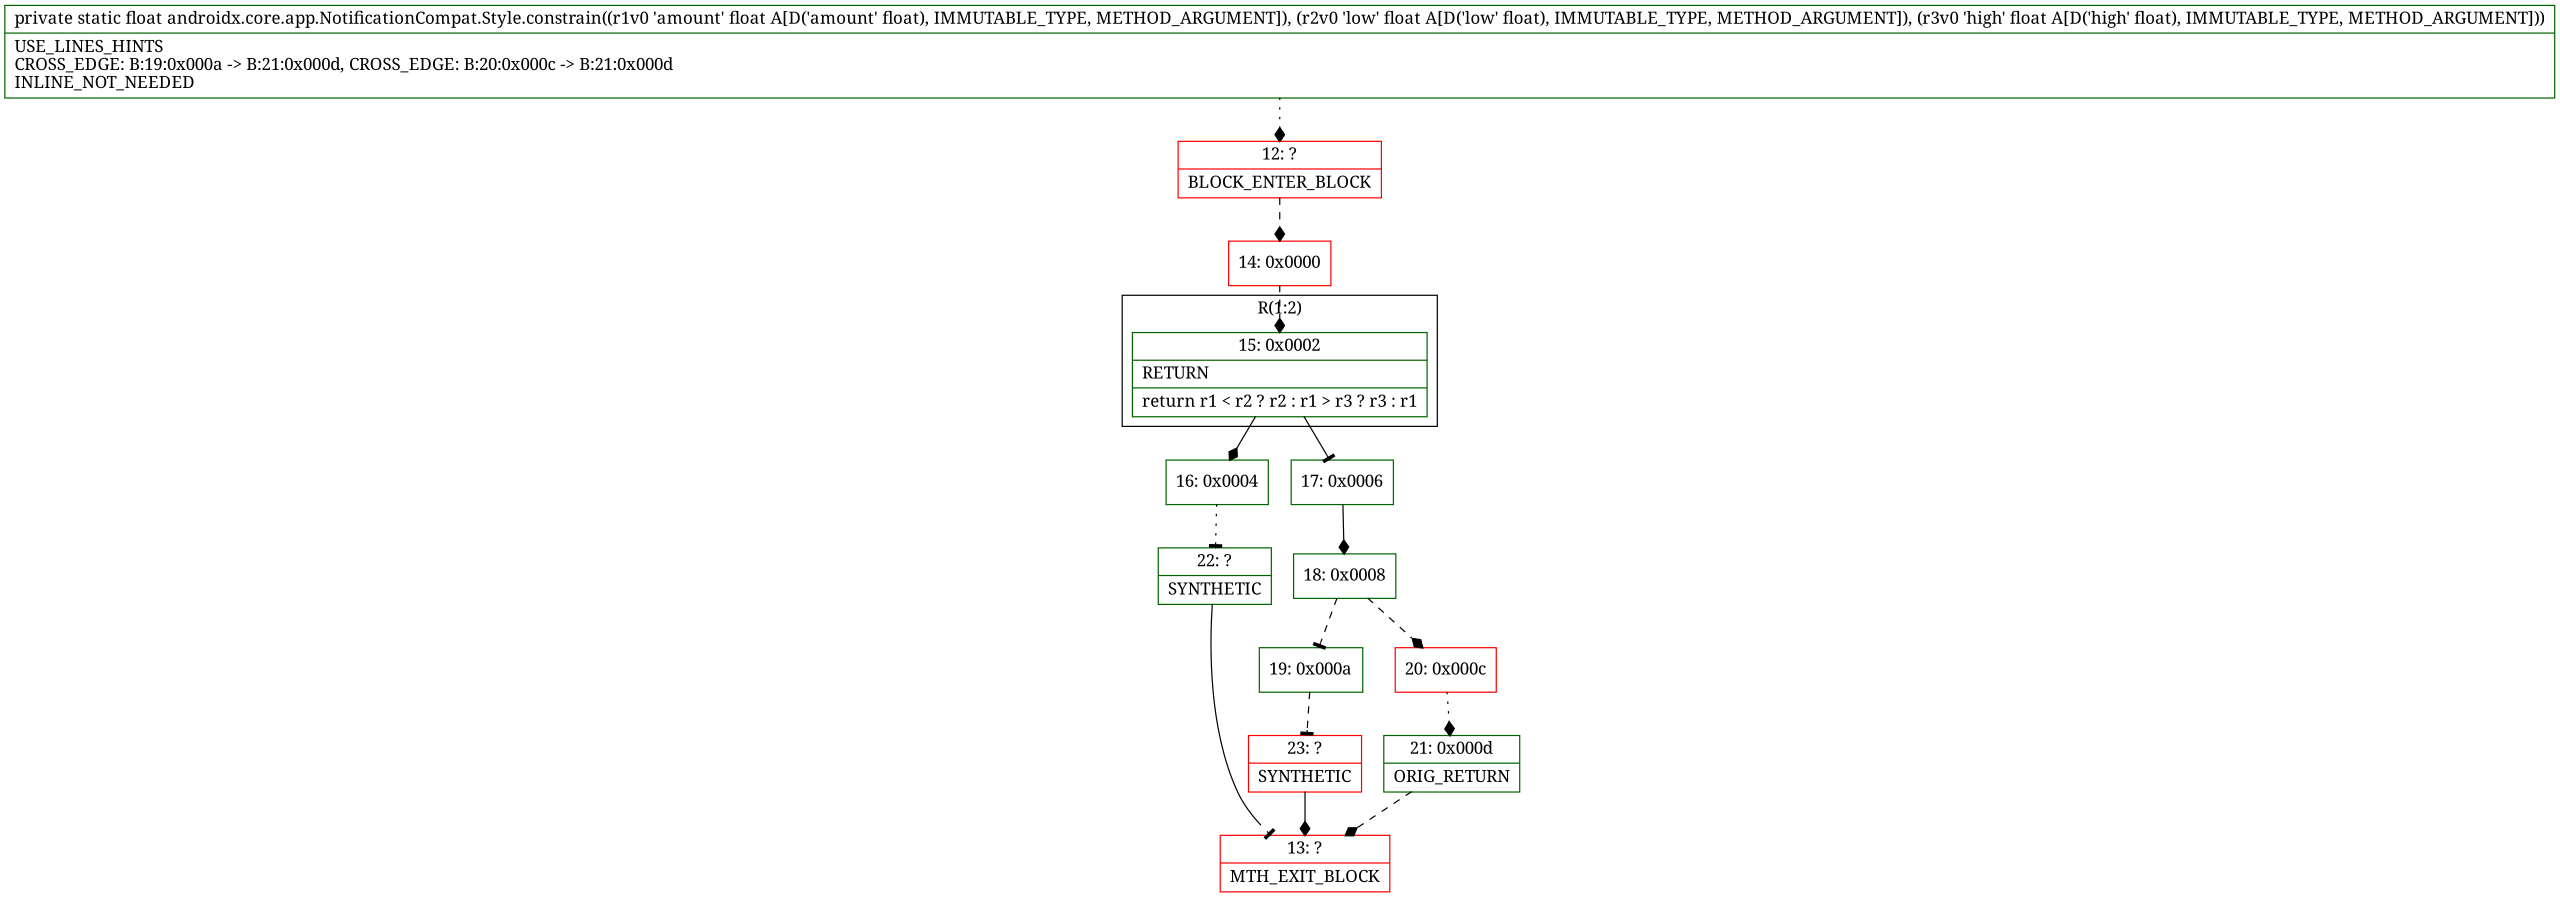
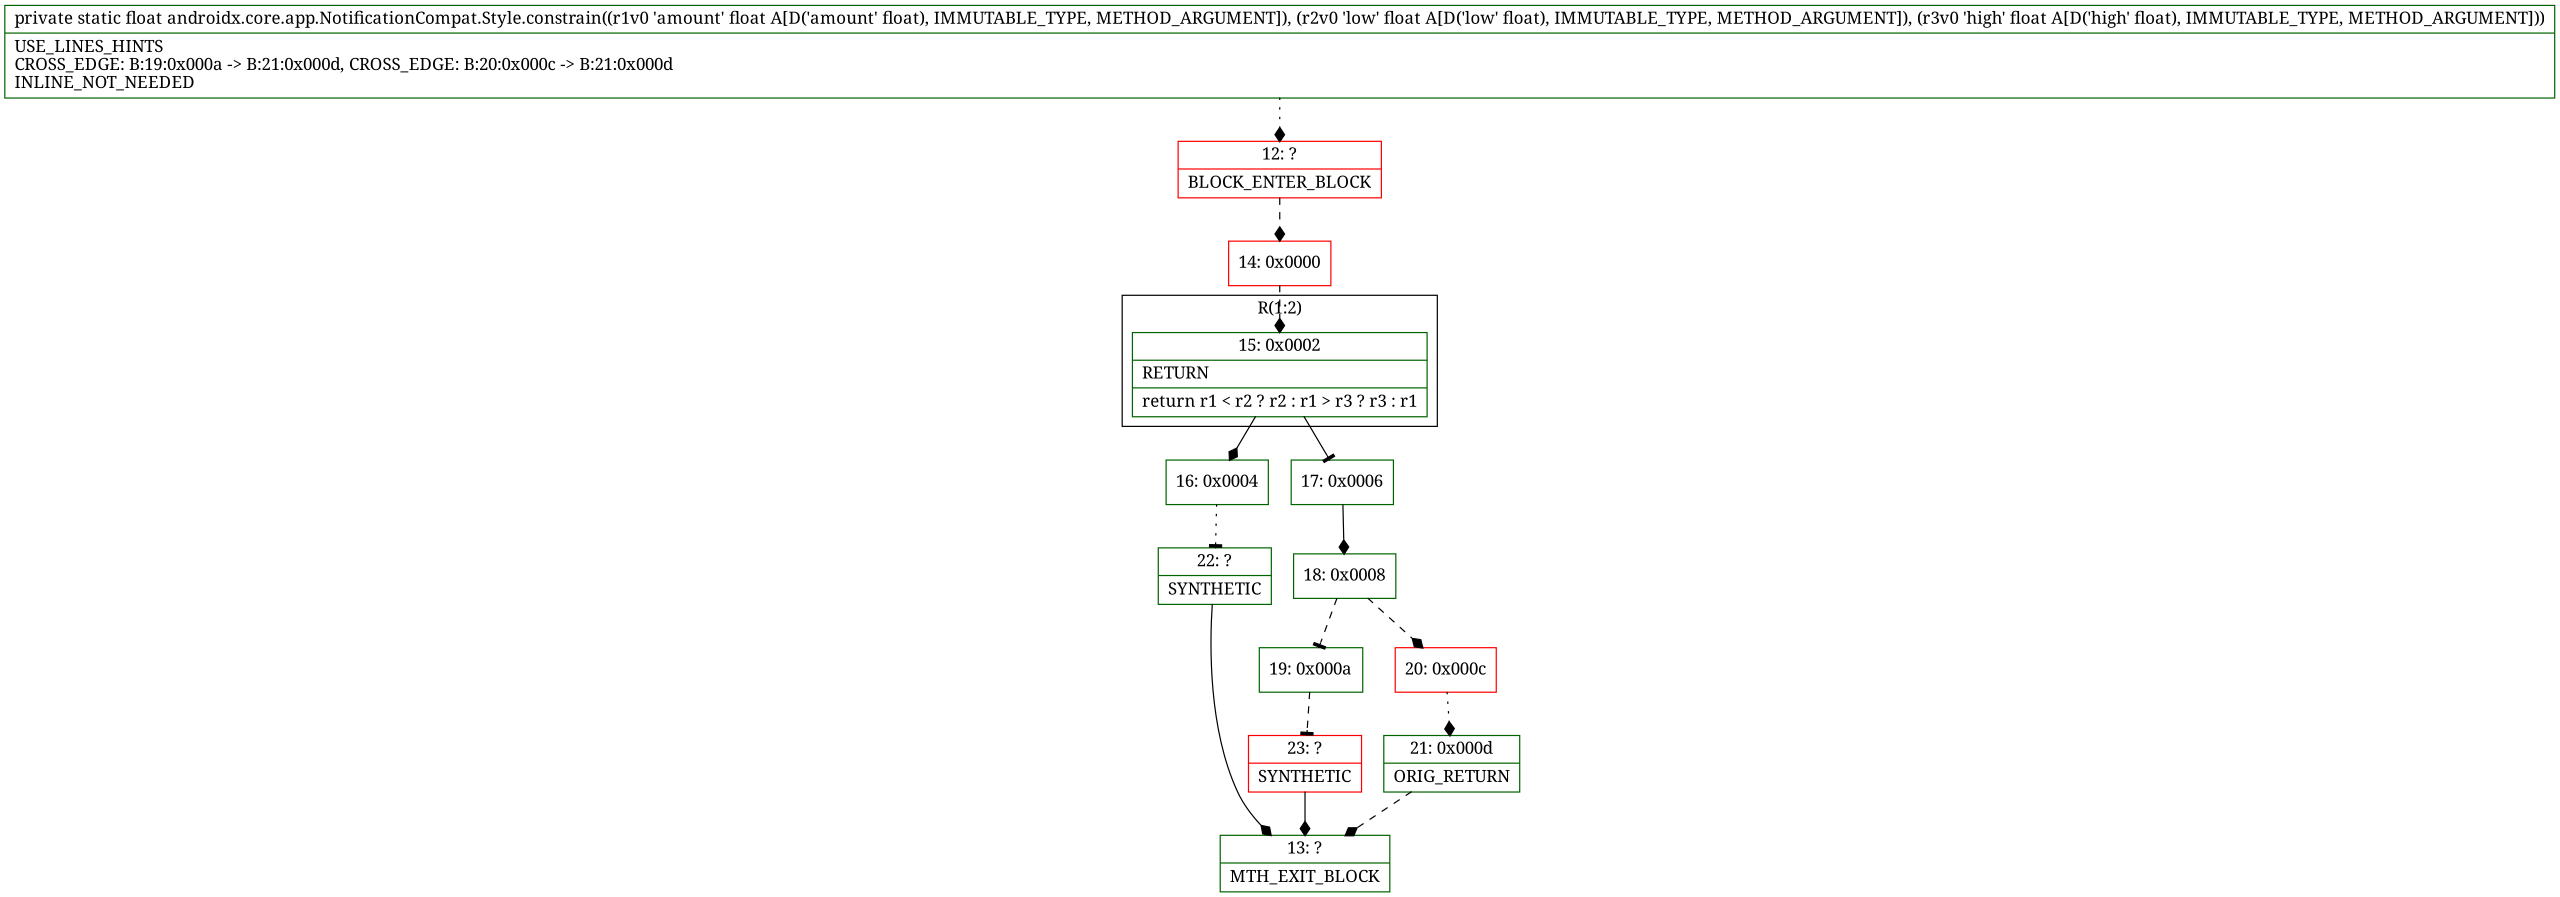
(1217, 720) -> (1217, 720)
(1305, 864) -> (1305, 864)
